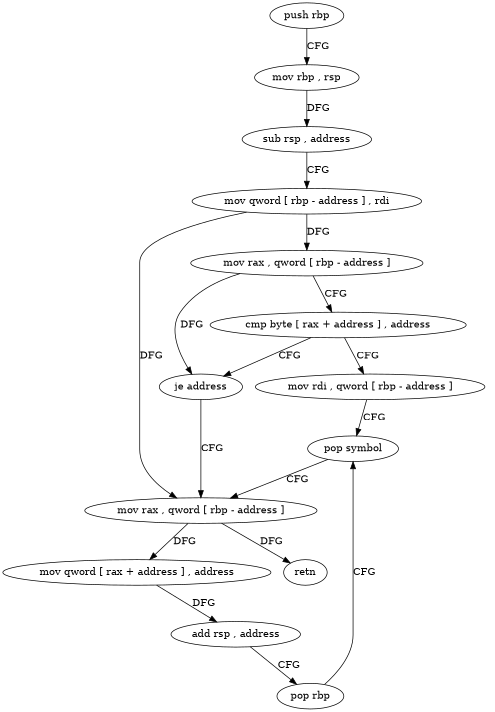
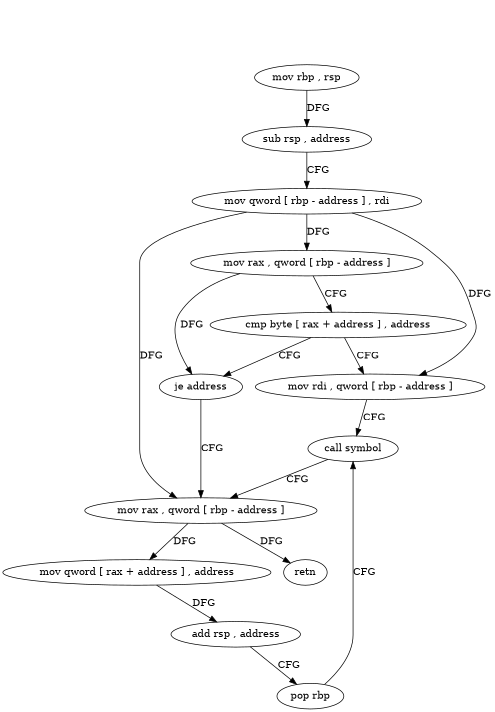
(307, 16) -> none
none -> (457, 277)
(353, 449) -> (353, 449)
